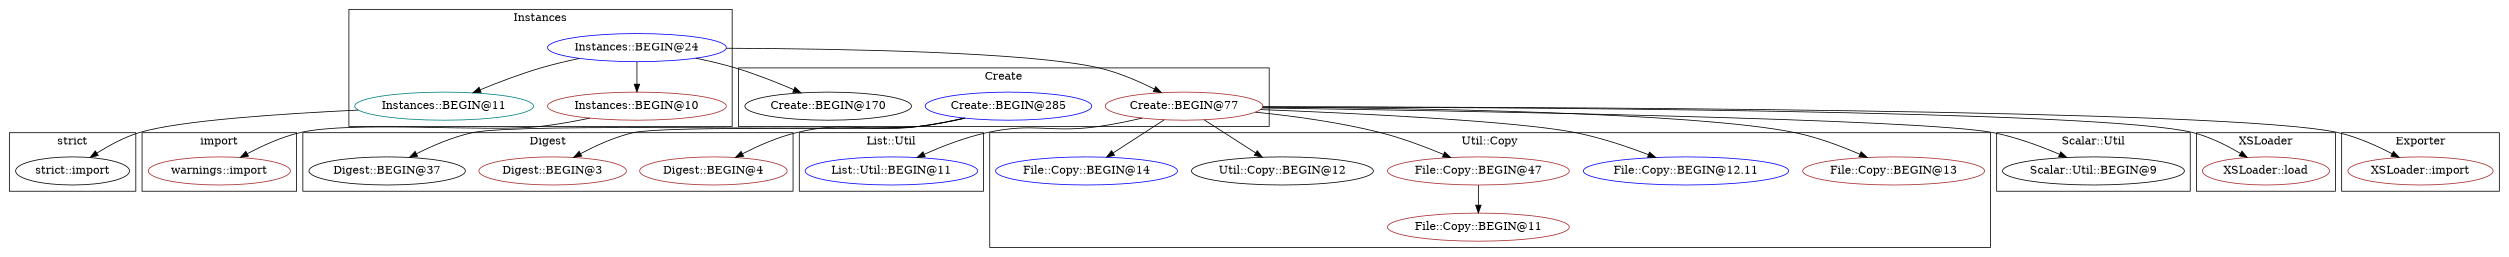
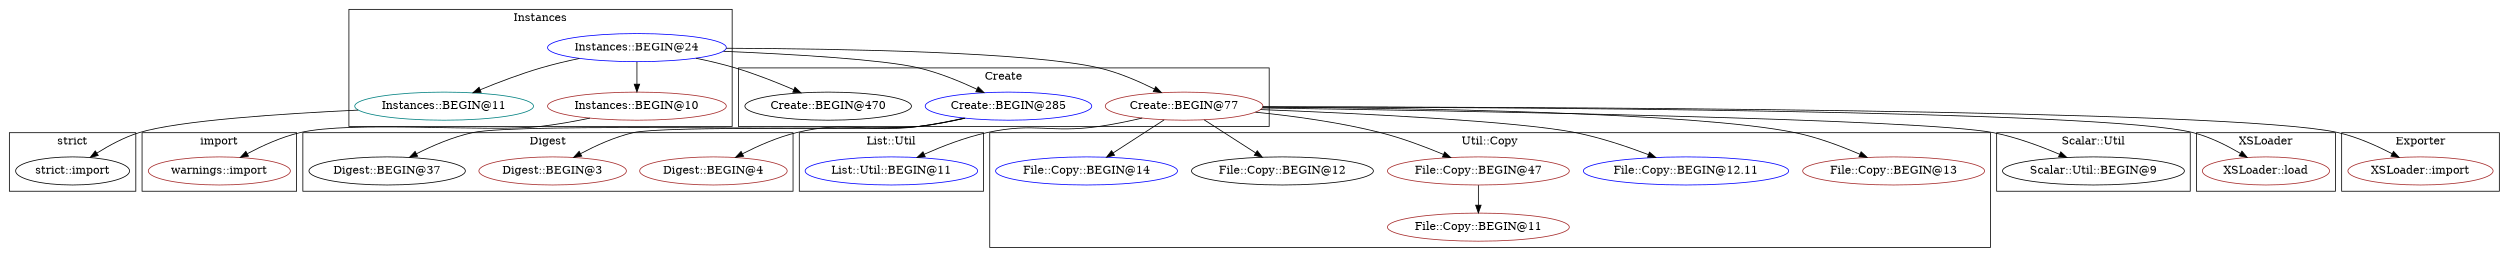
none -> (852, 59)
(828, 106) -> (828, 106)
(1282, 171) -> (1282, 171)
